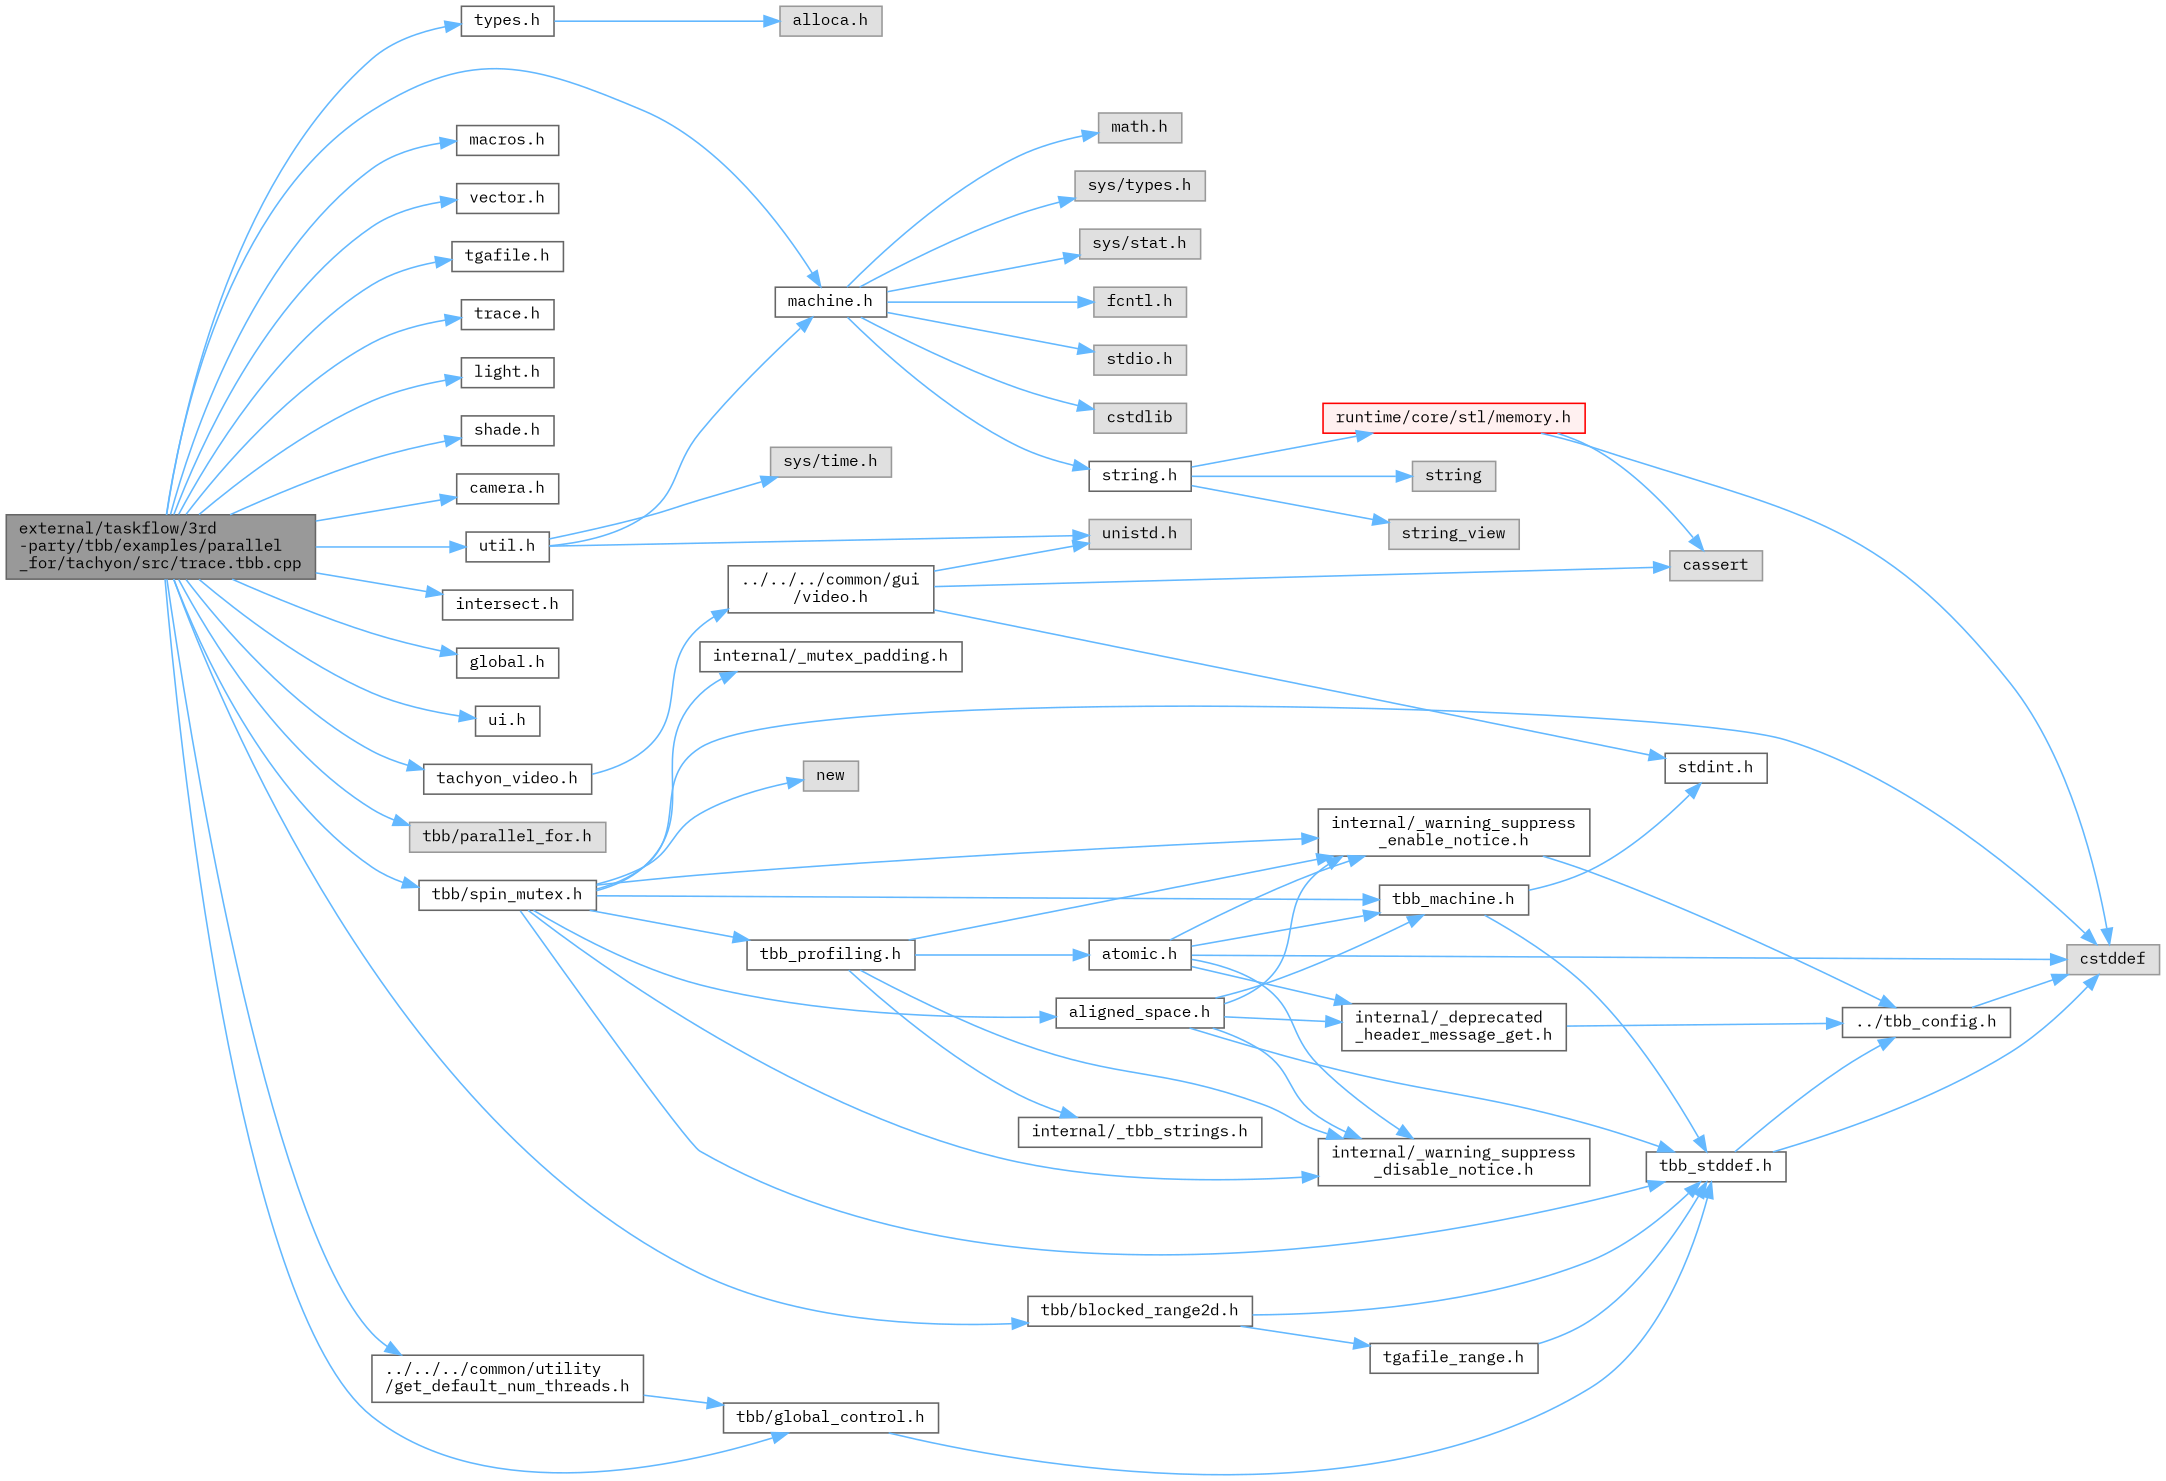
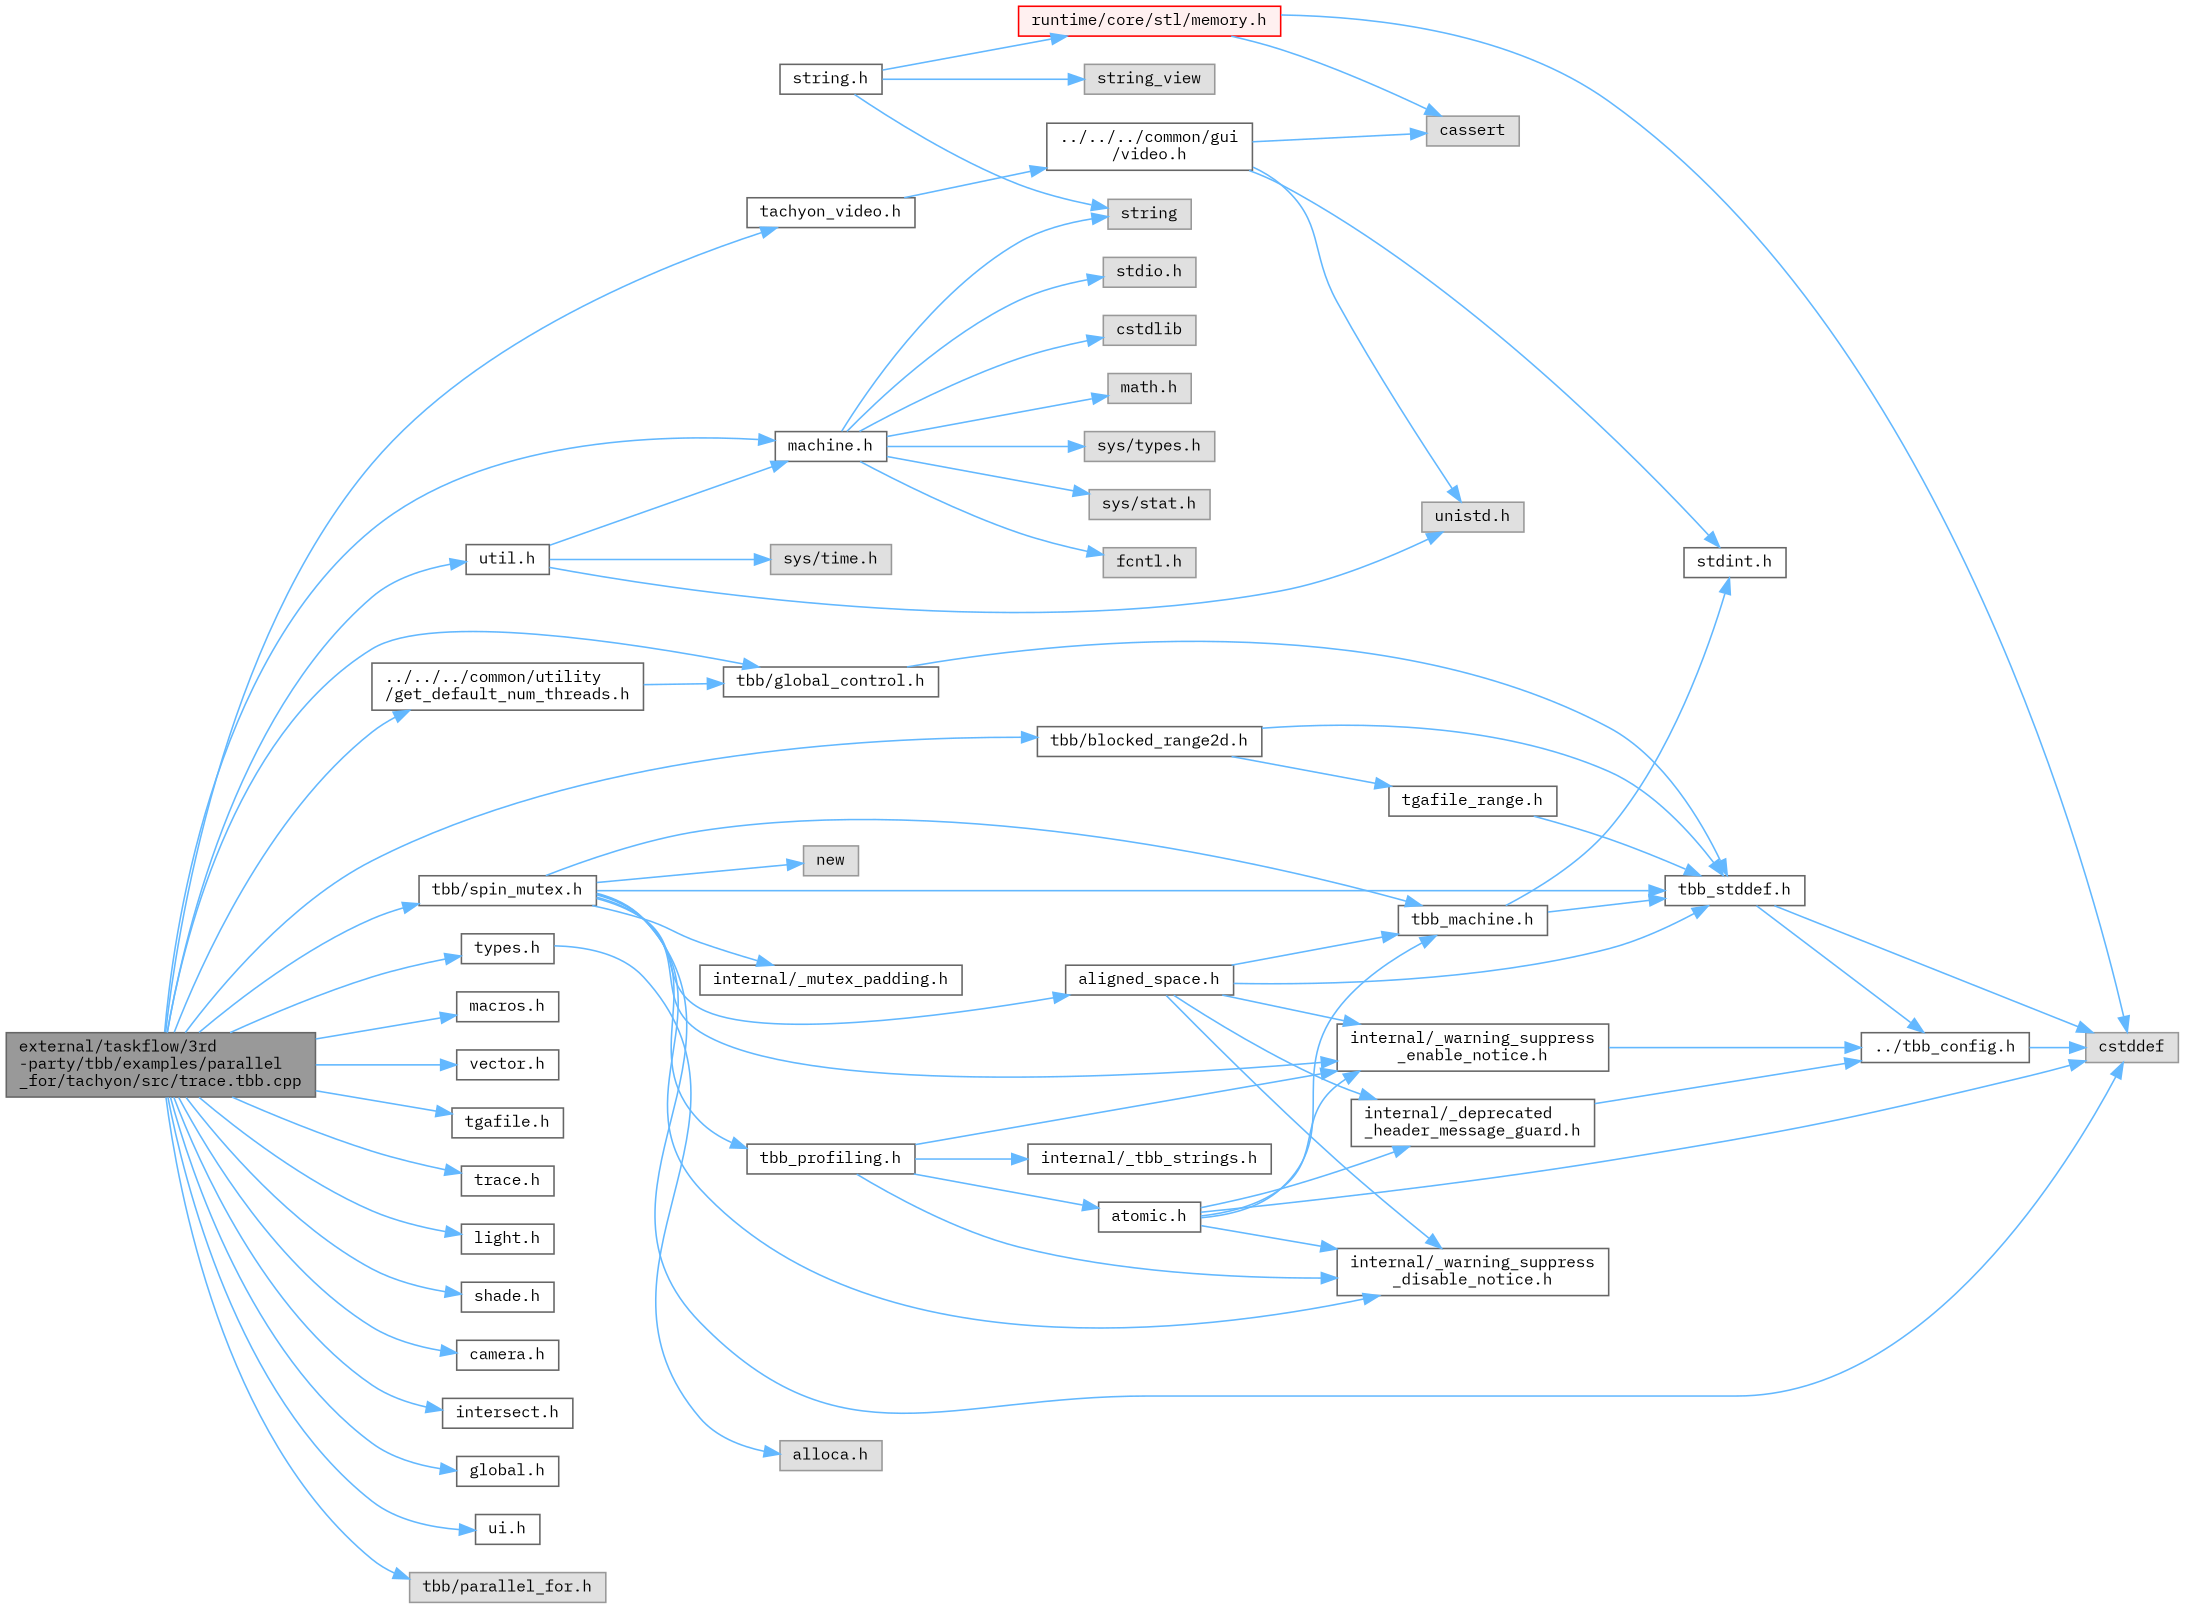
(952, 406) -> (947, 299)
(1454, 1027) -> (1473, 1123)
